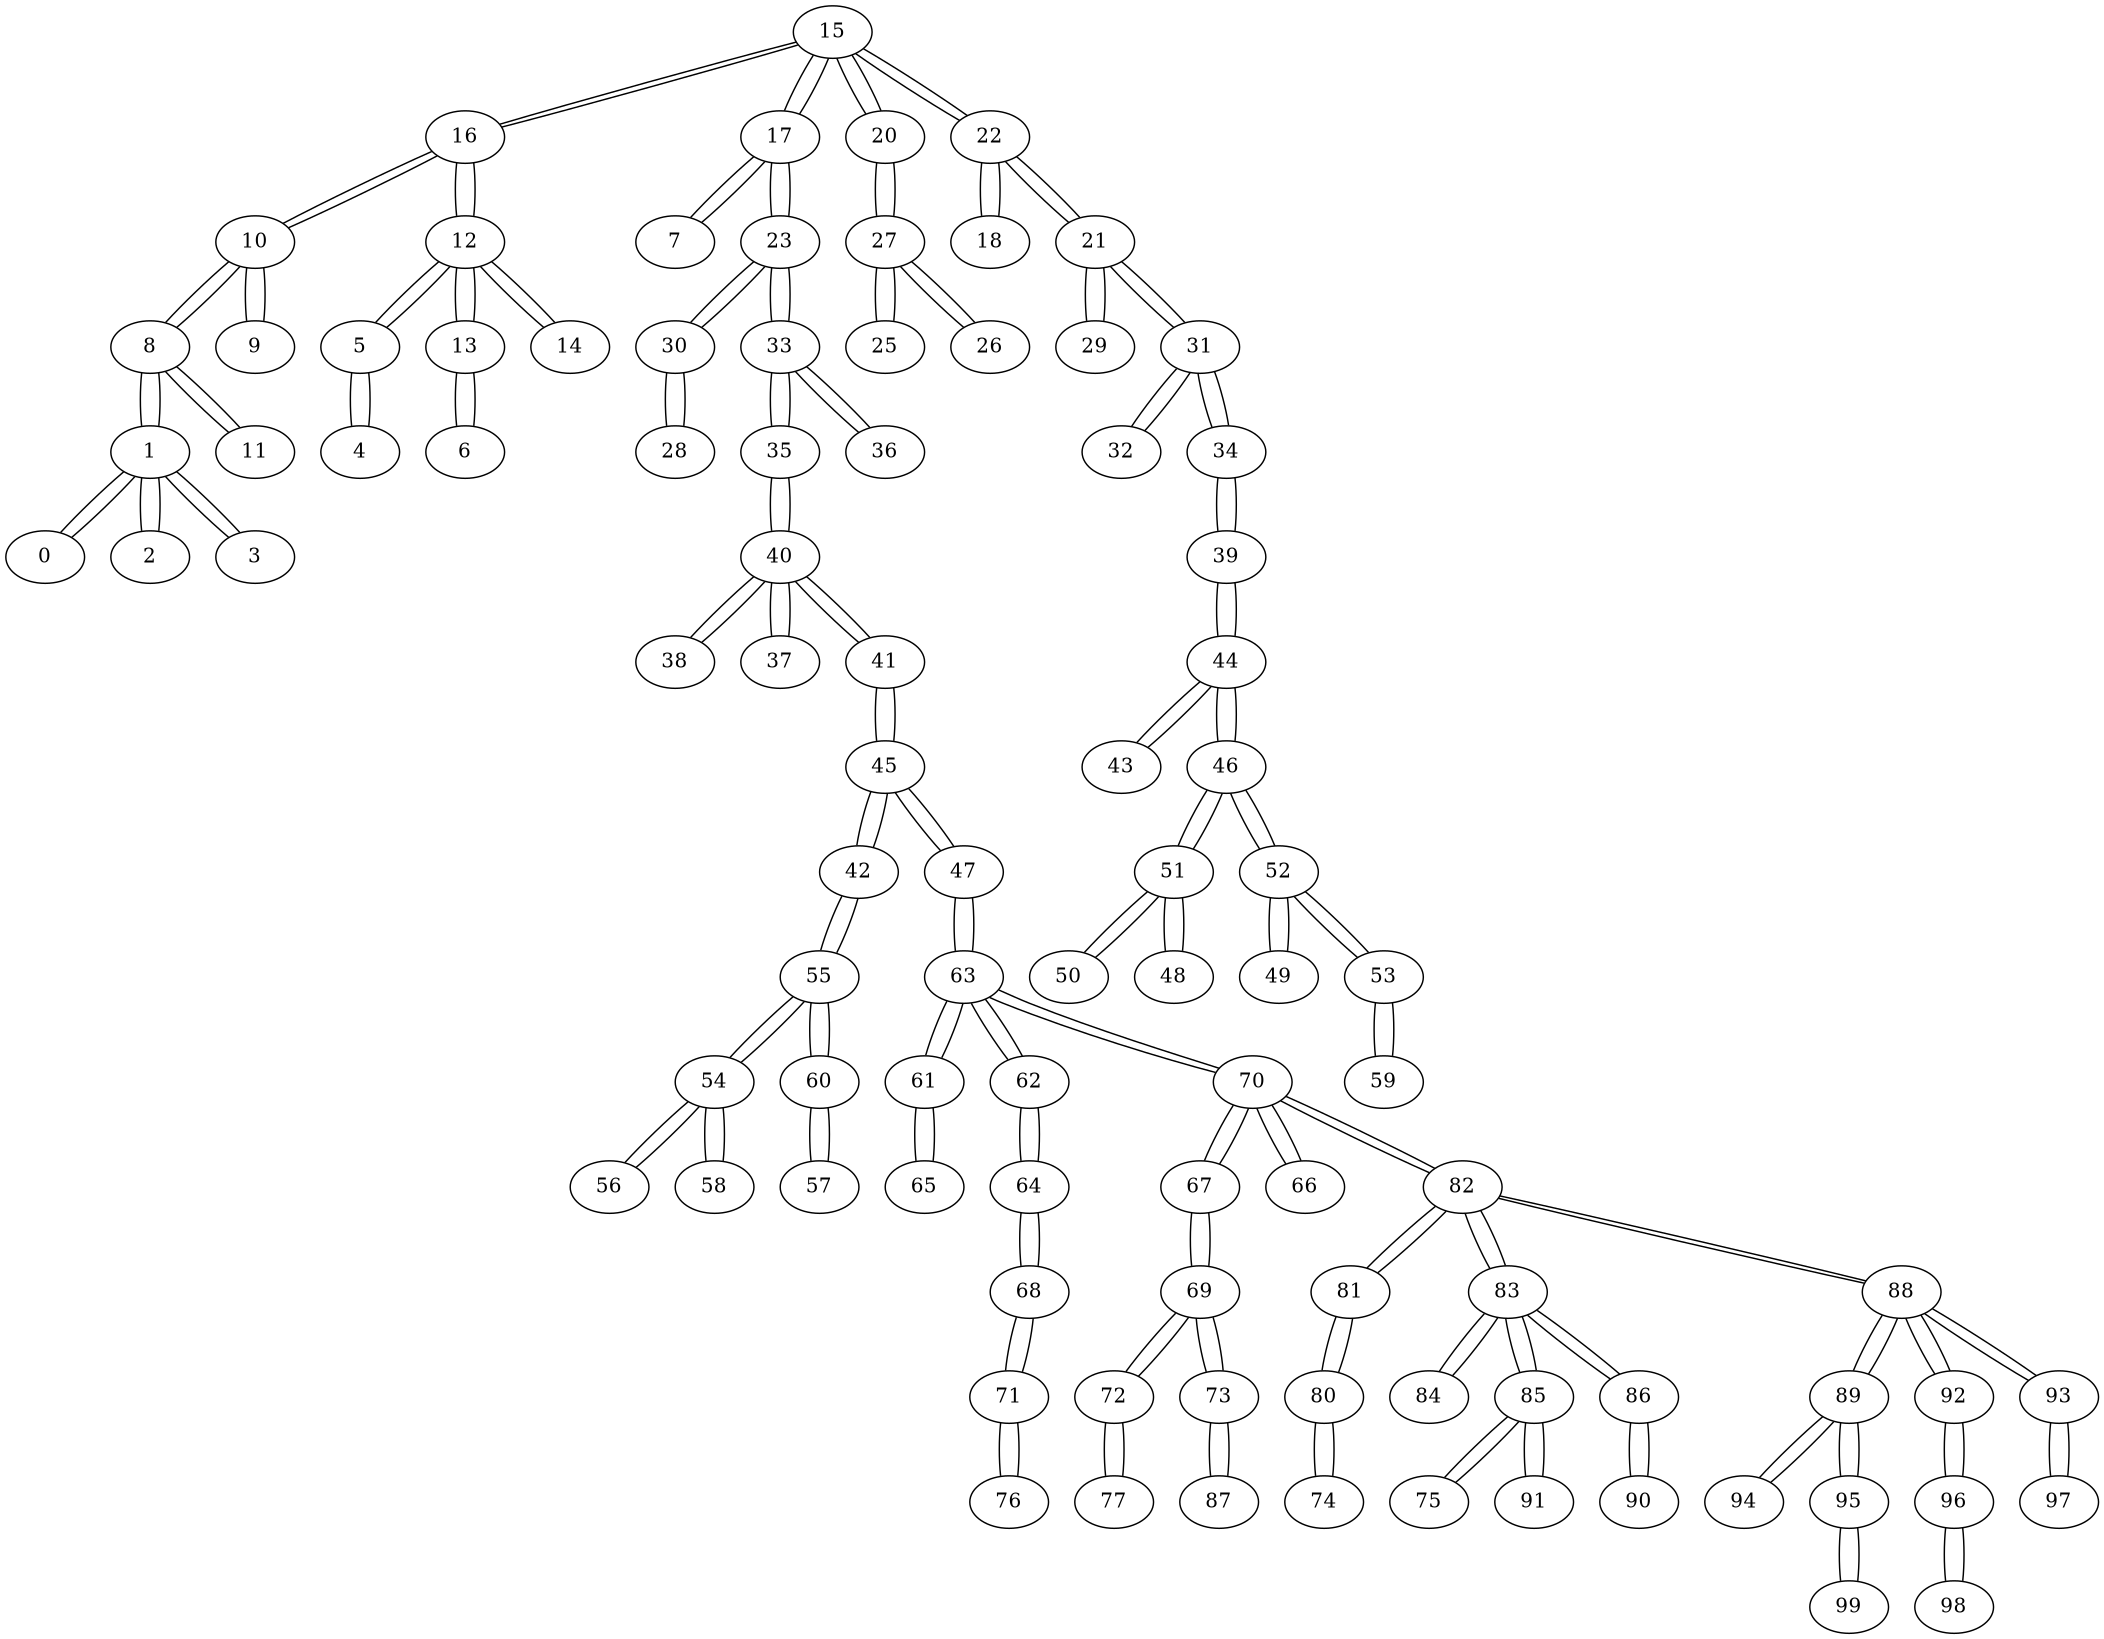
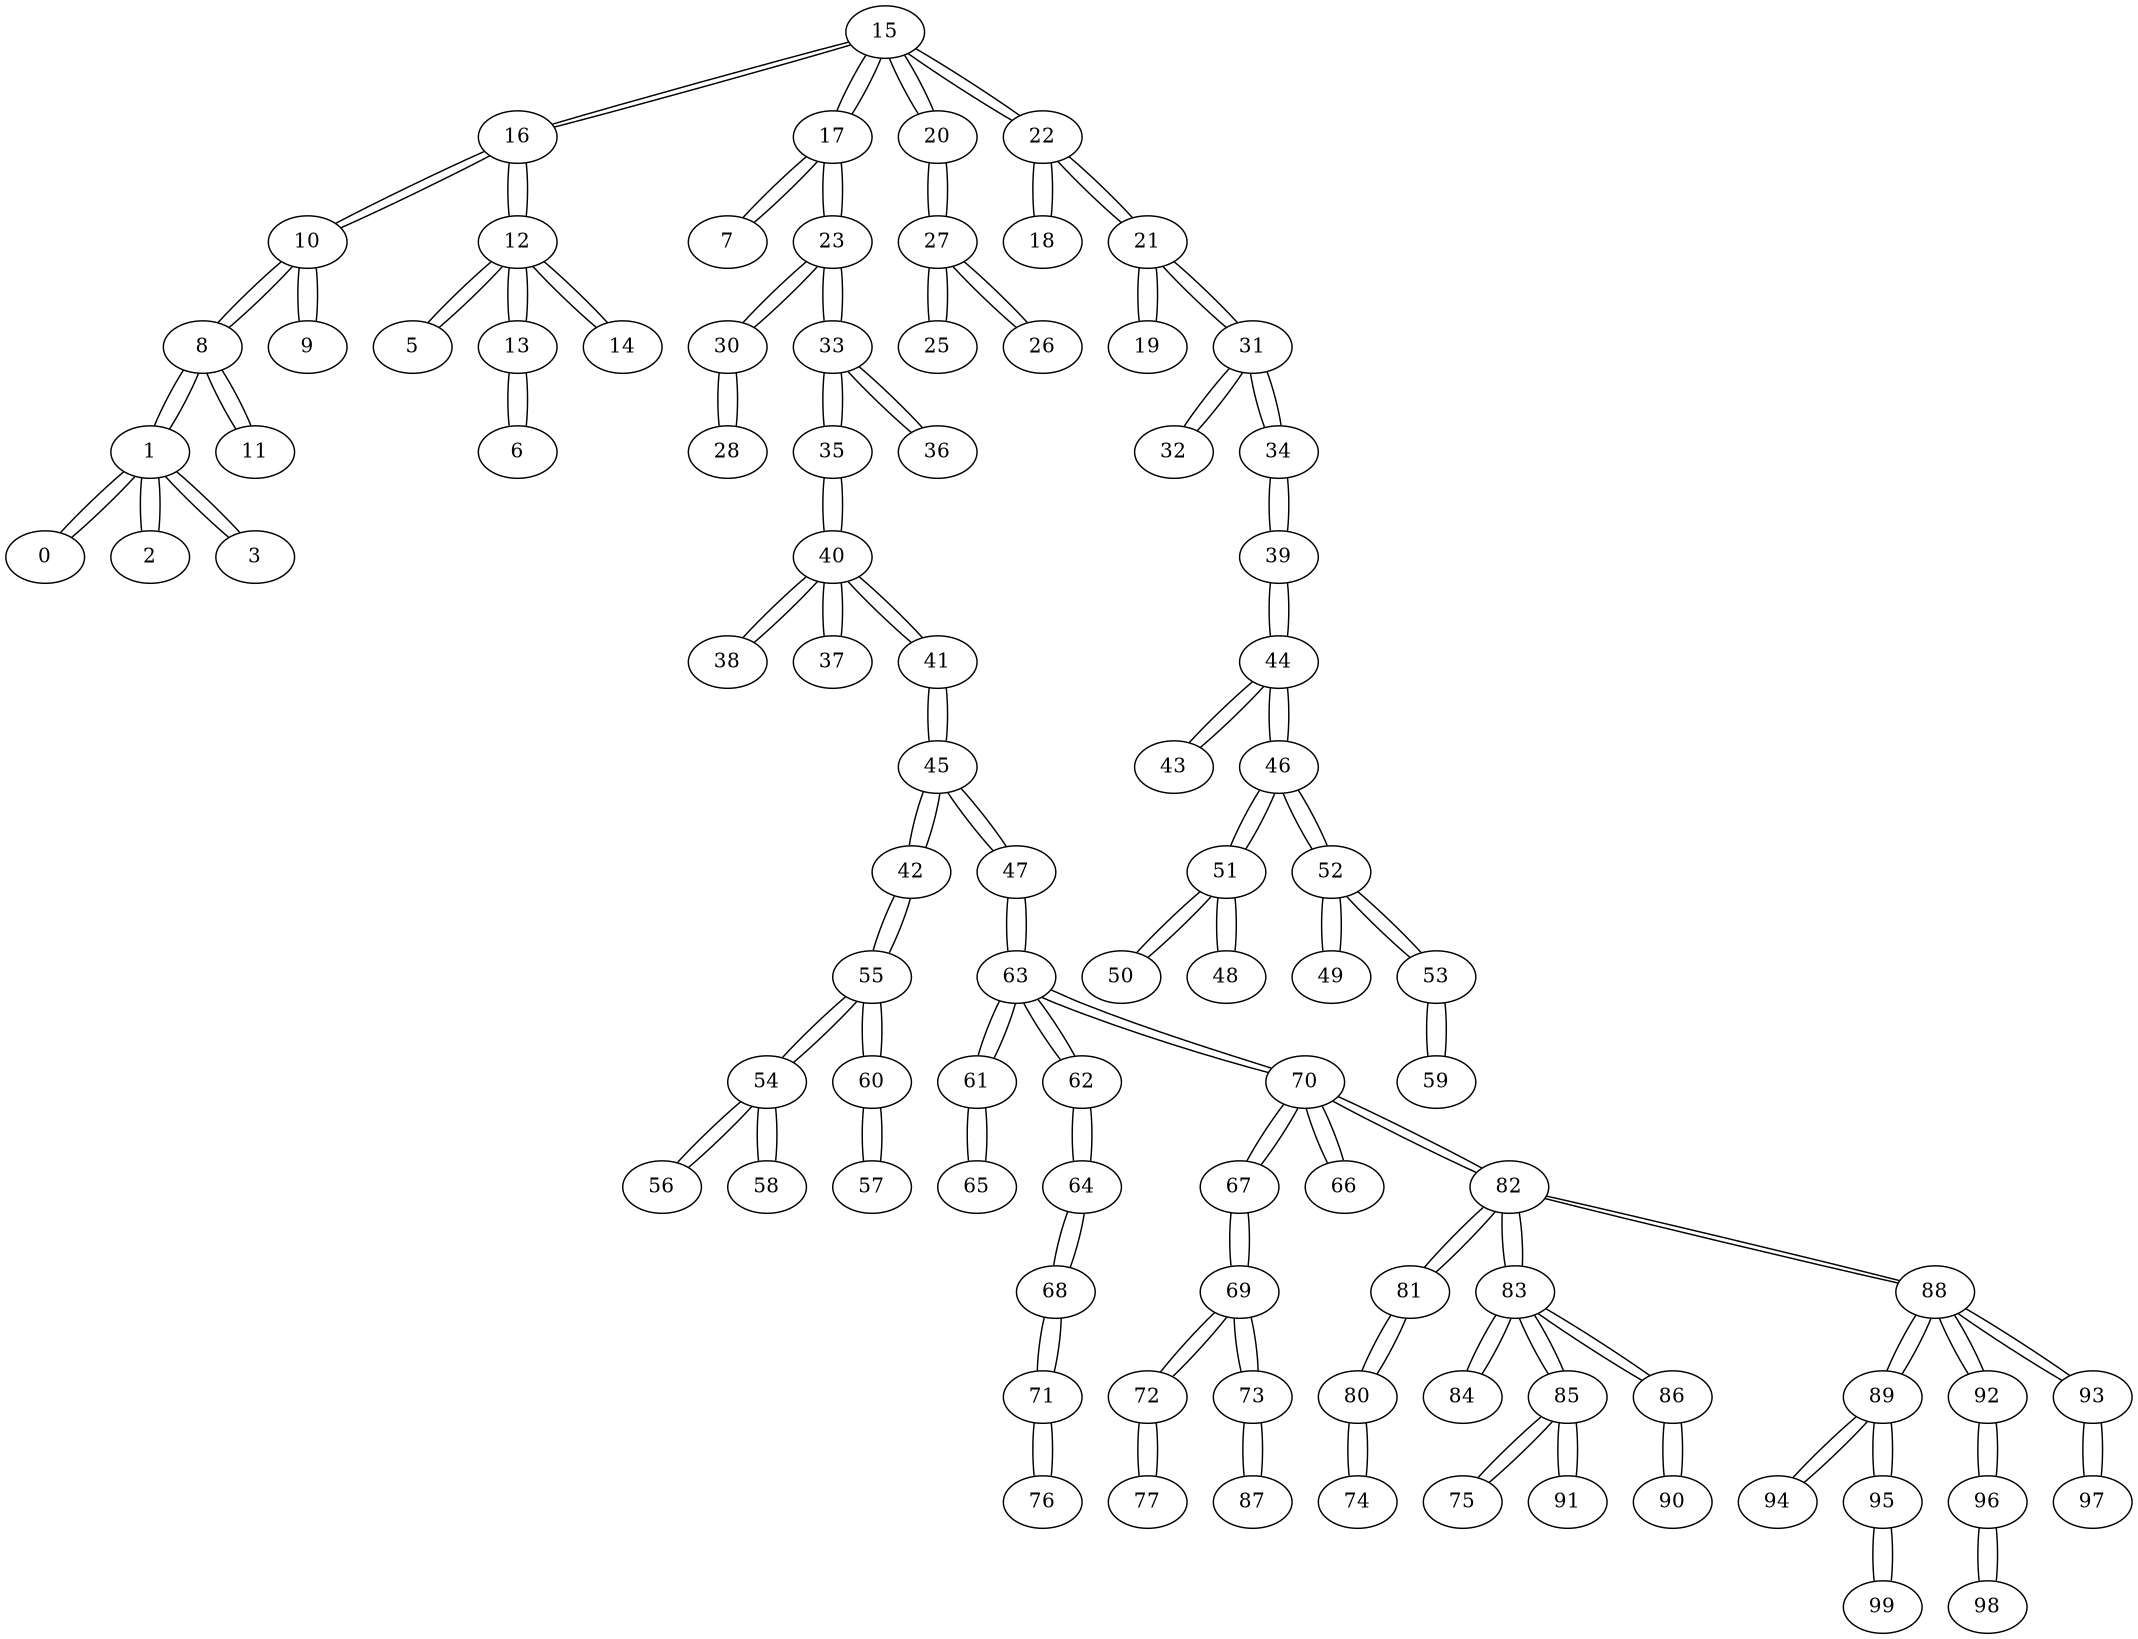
(1095, 347) -> (1148, 347)
(360, 452) -> none
